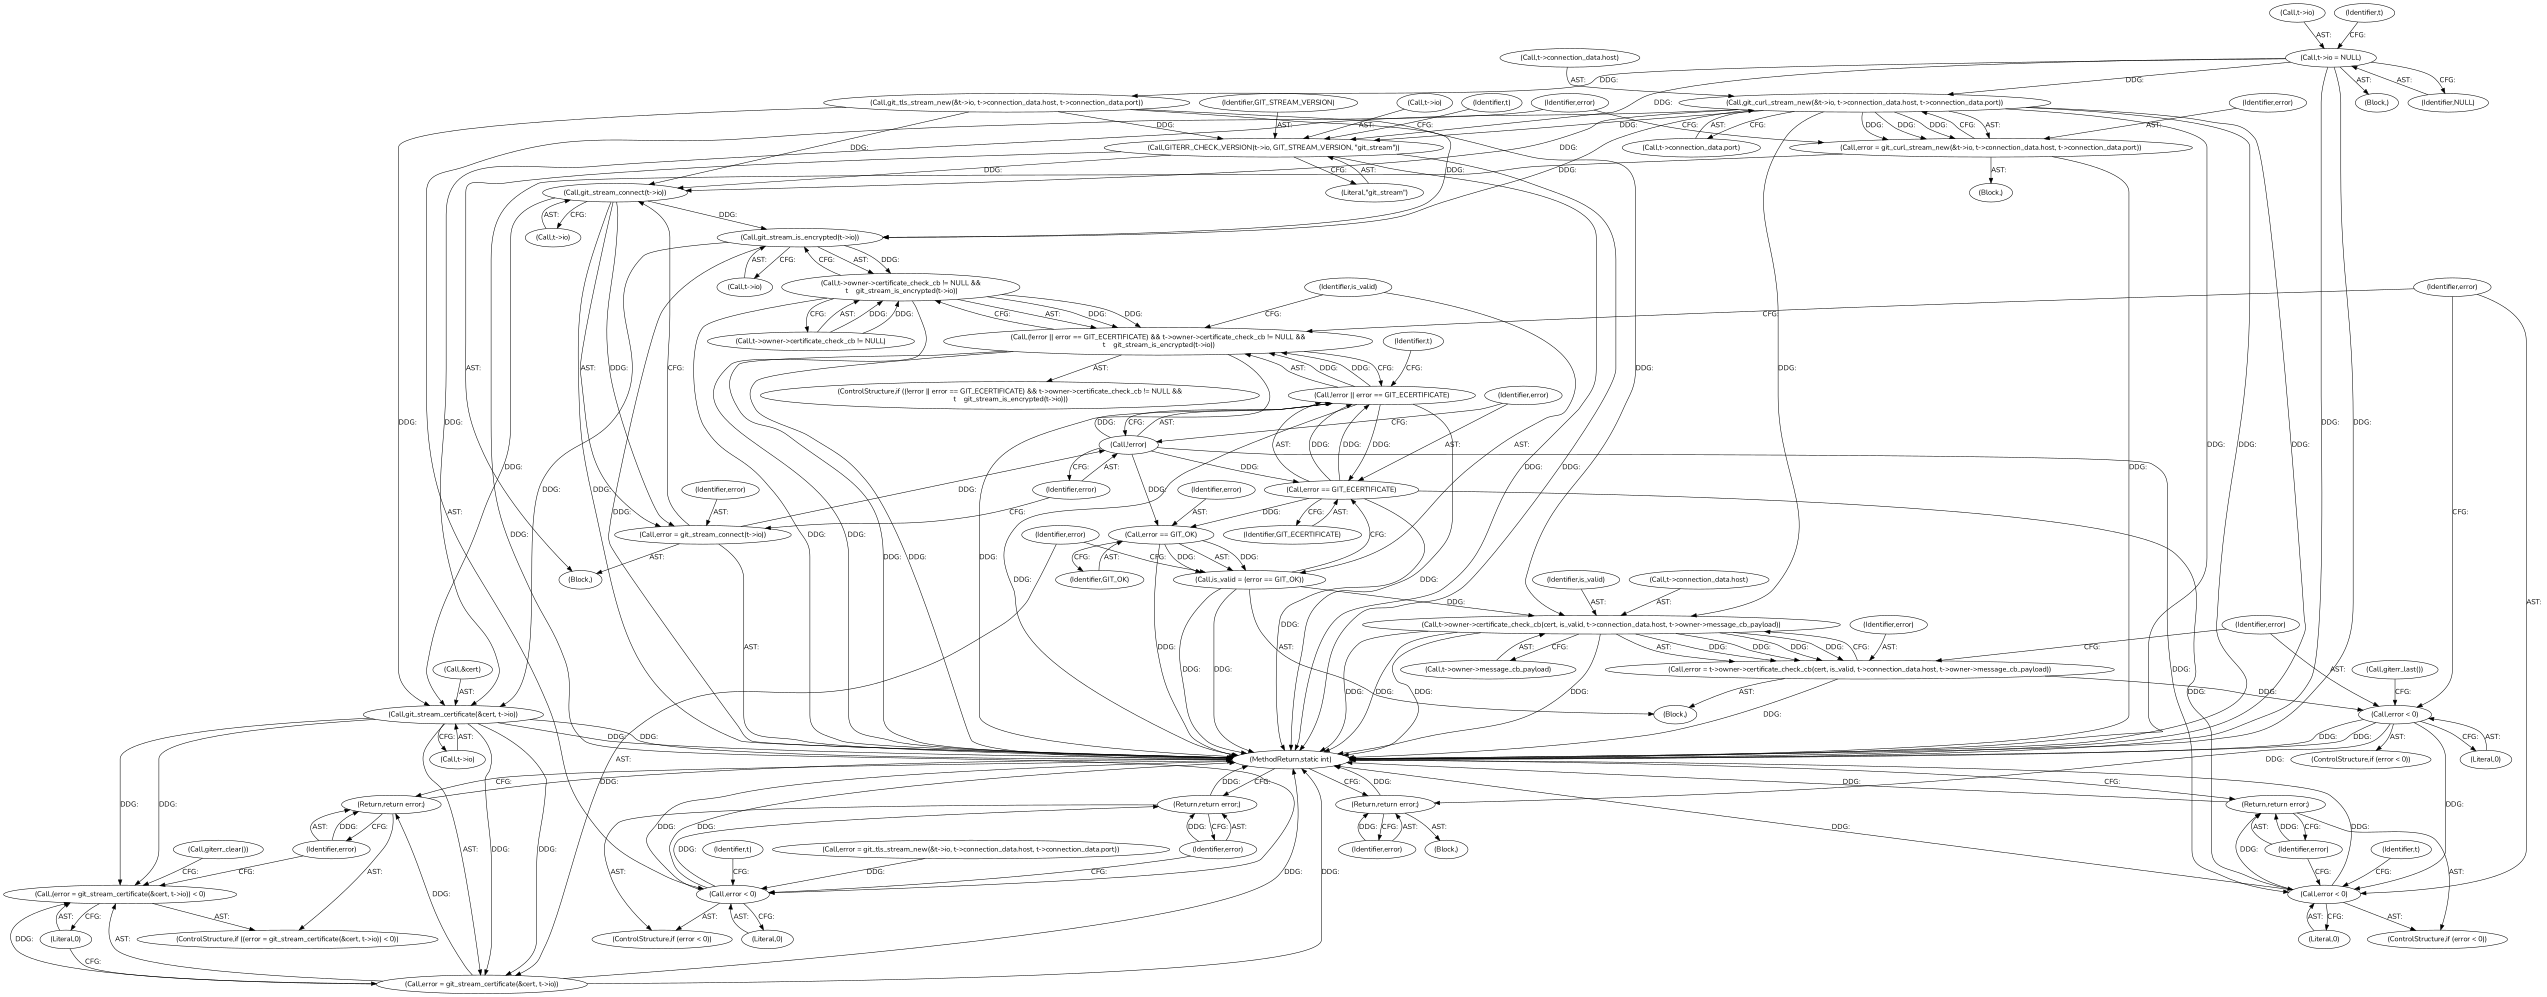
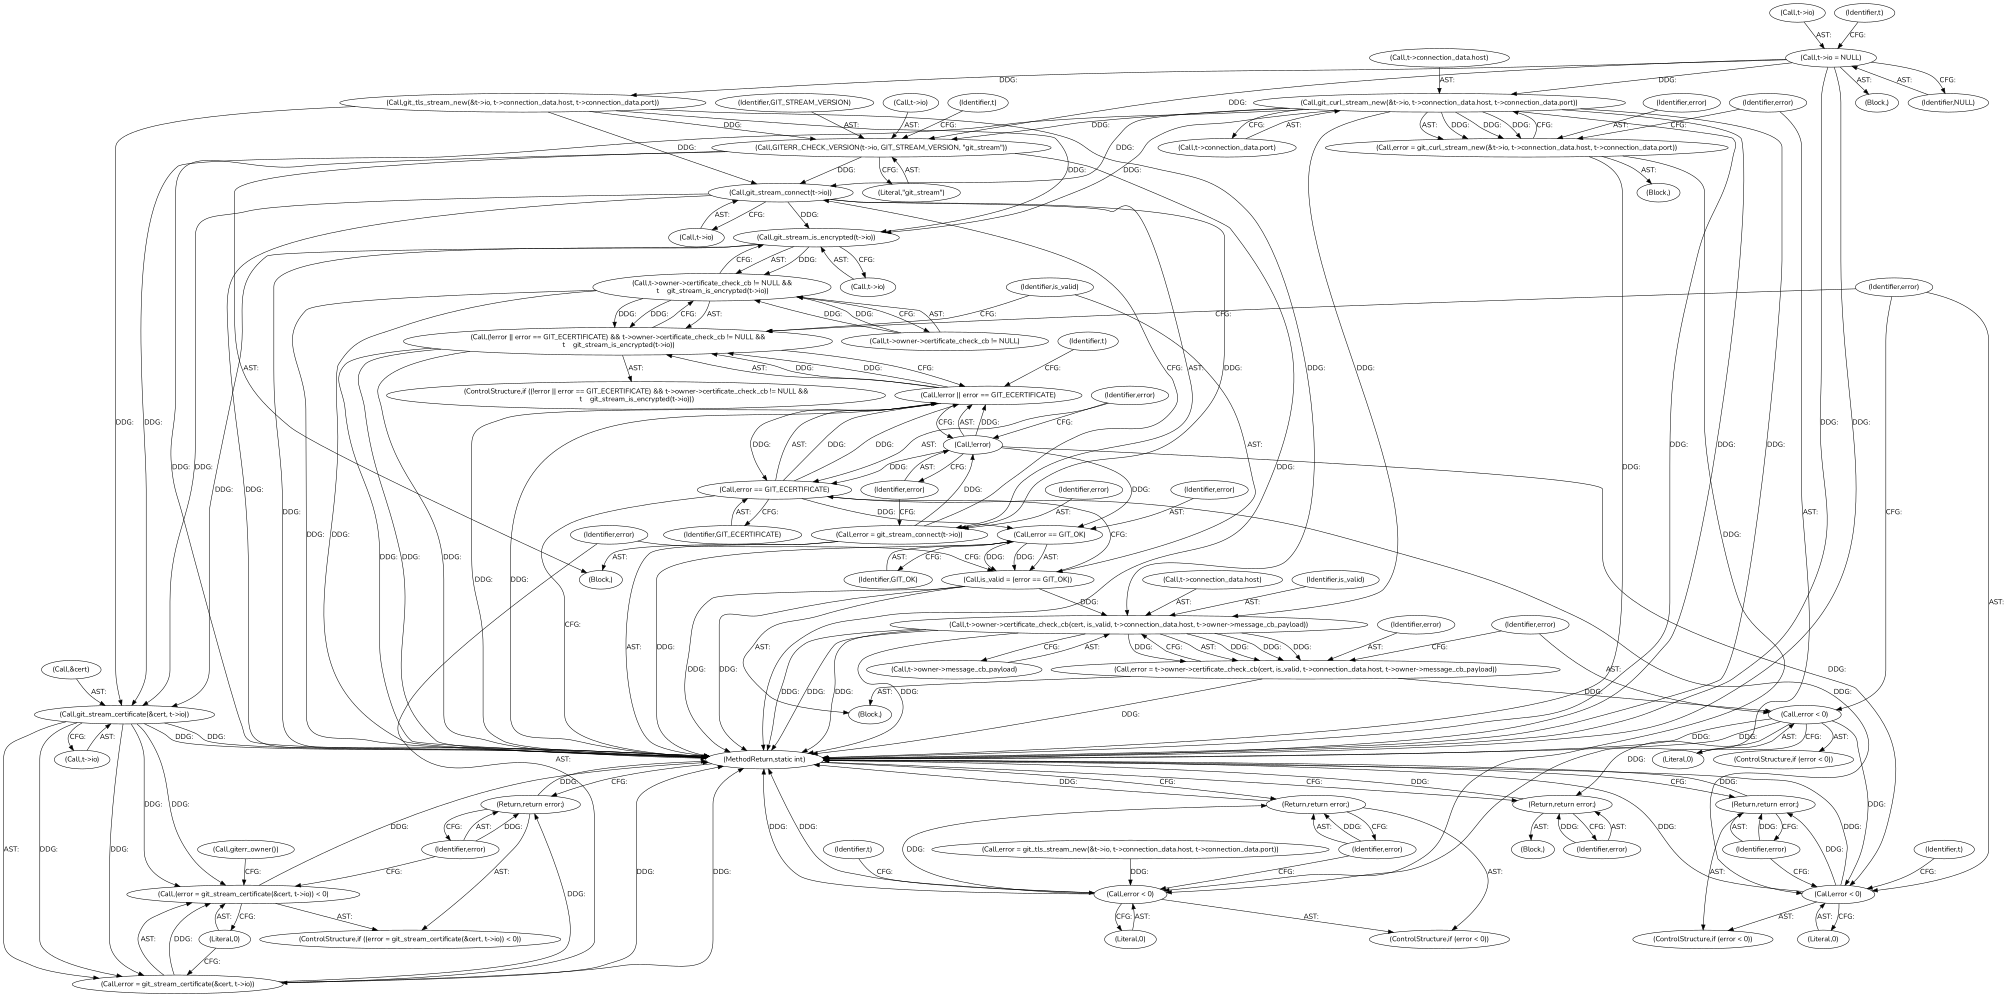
(1291, 625) -> (574, 625)
(2395, 670) -> none
none -> (473, 796)
(218, 850) -> (246, 850)
